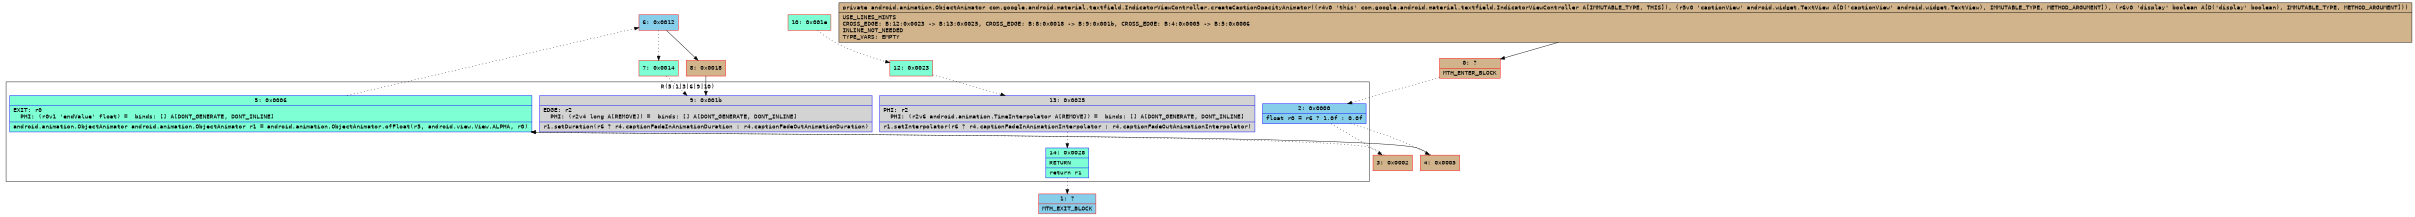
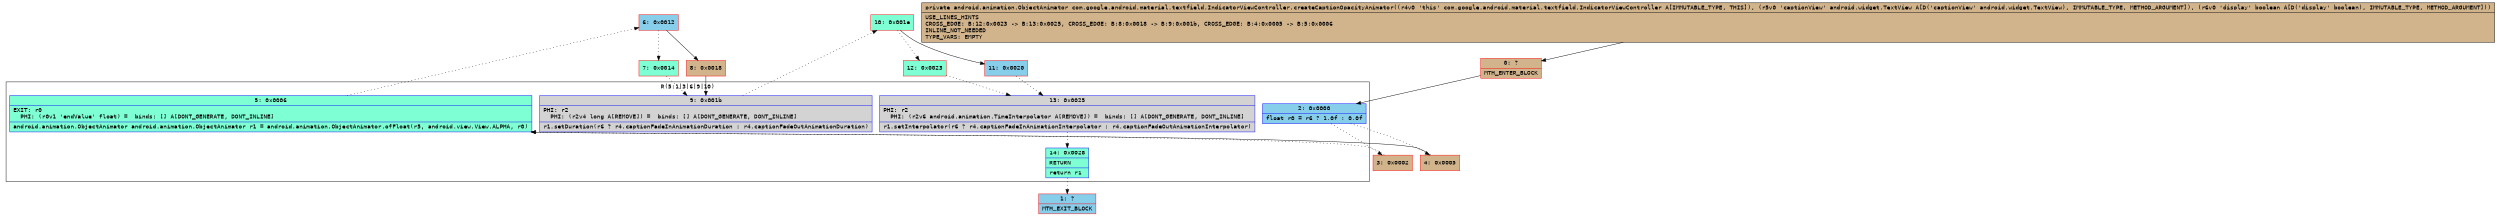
none -> (808, 64)
none -> (1006, 68)
(1396, 90) -> (1421, 89)
(559, 110) -> (558, 110)
